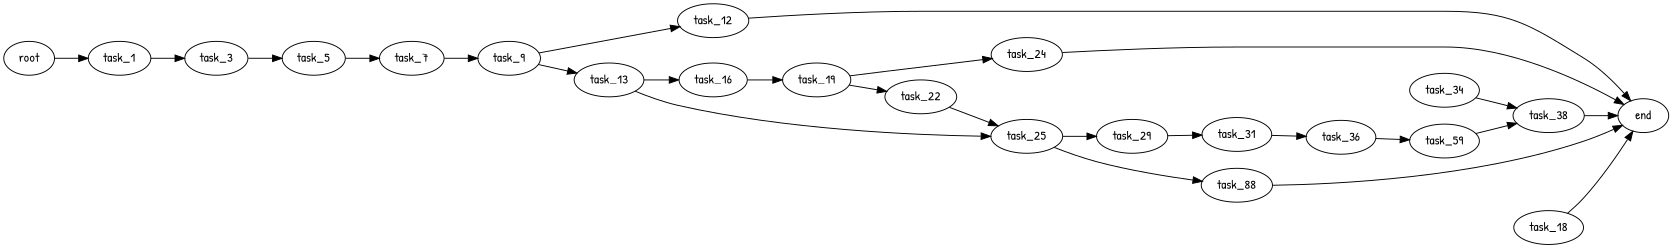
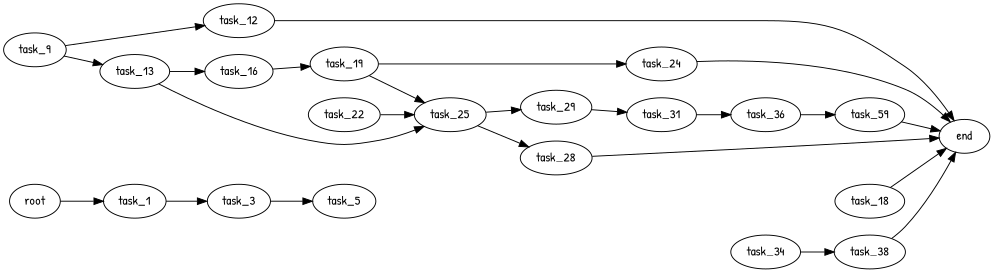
(412, 58) -> none
(863, 87) -> (393, 87)
(1492, 130) -> (916, 125)
(1237, 185) -> (556, 158)
